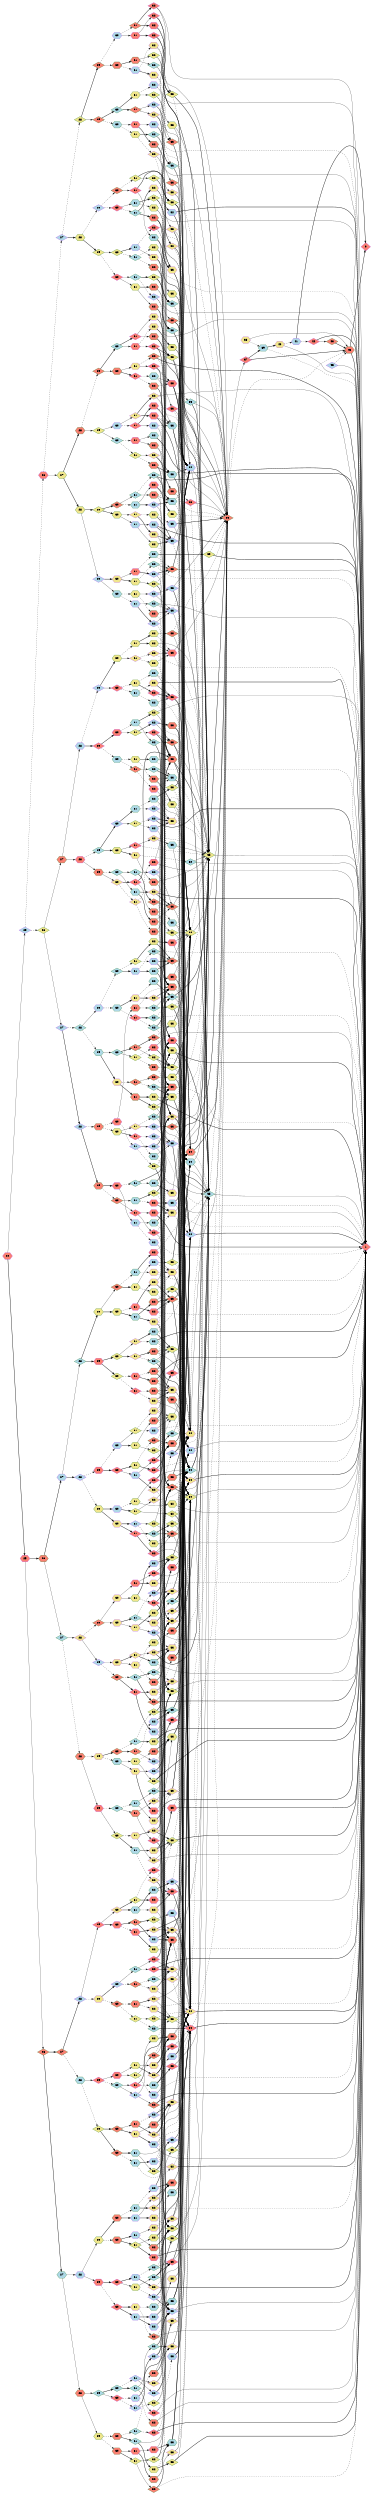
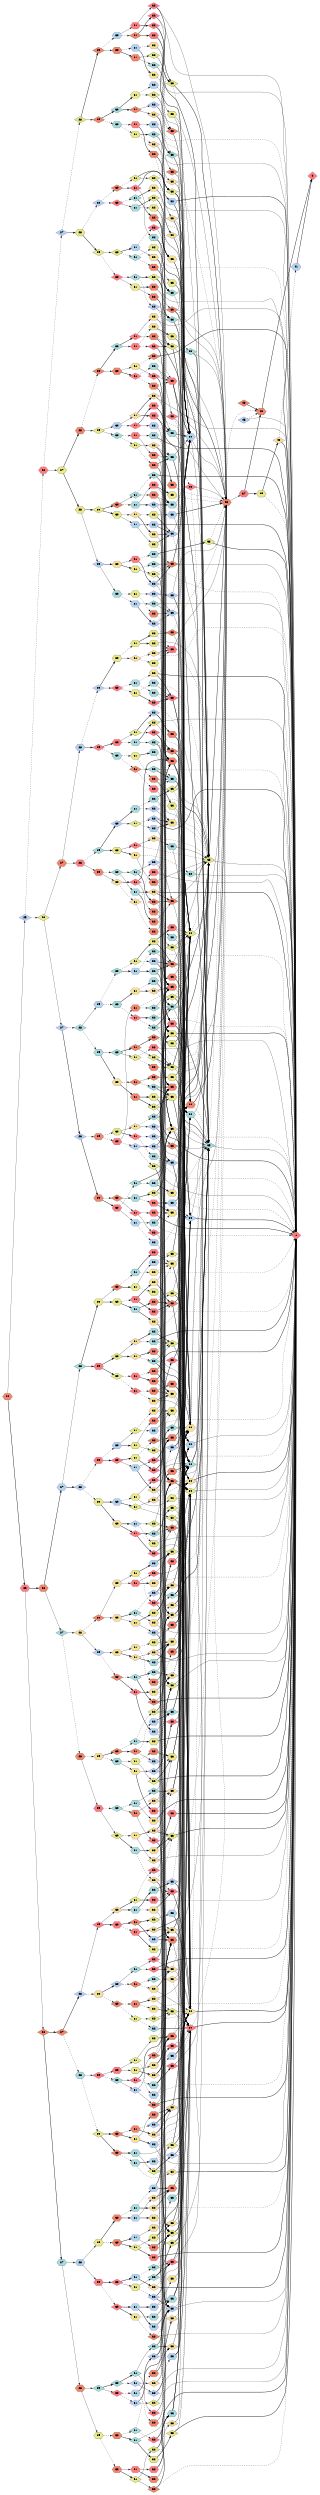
(246, 340) -> none
(314, 342) -> none
(280, 344) -> (279, 440)
(263, 348) -> (261, 494)
(246, 360) -> (244, 494)
(227, 518) -> (226, 502)
(362, 769) -> (293, 835)
(363, 797) -> none
(8, 1256) -> (8, 1397)
